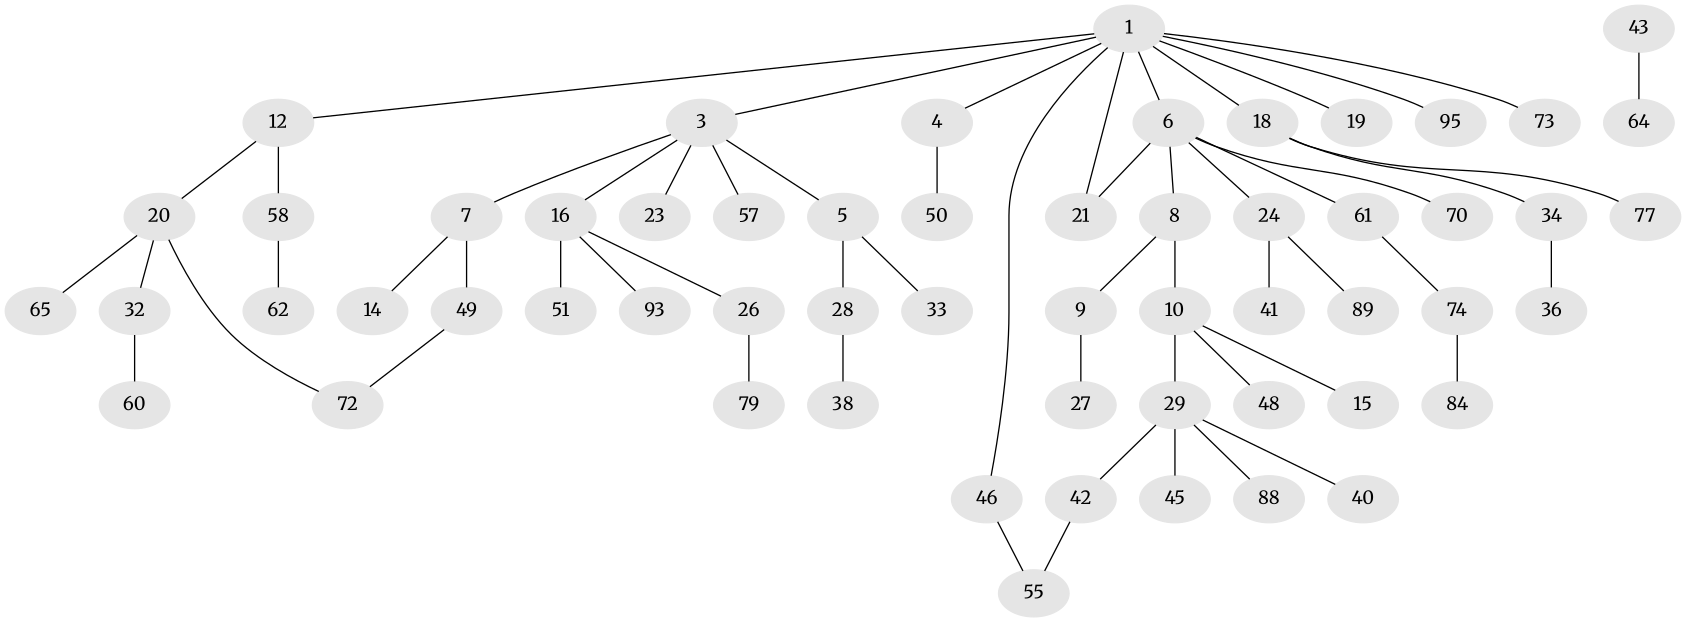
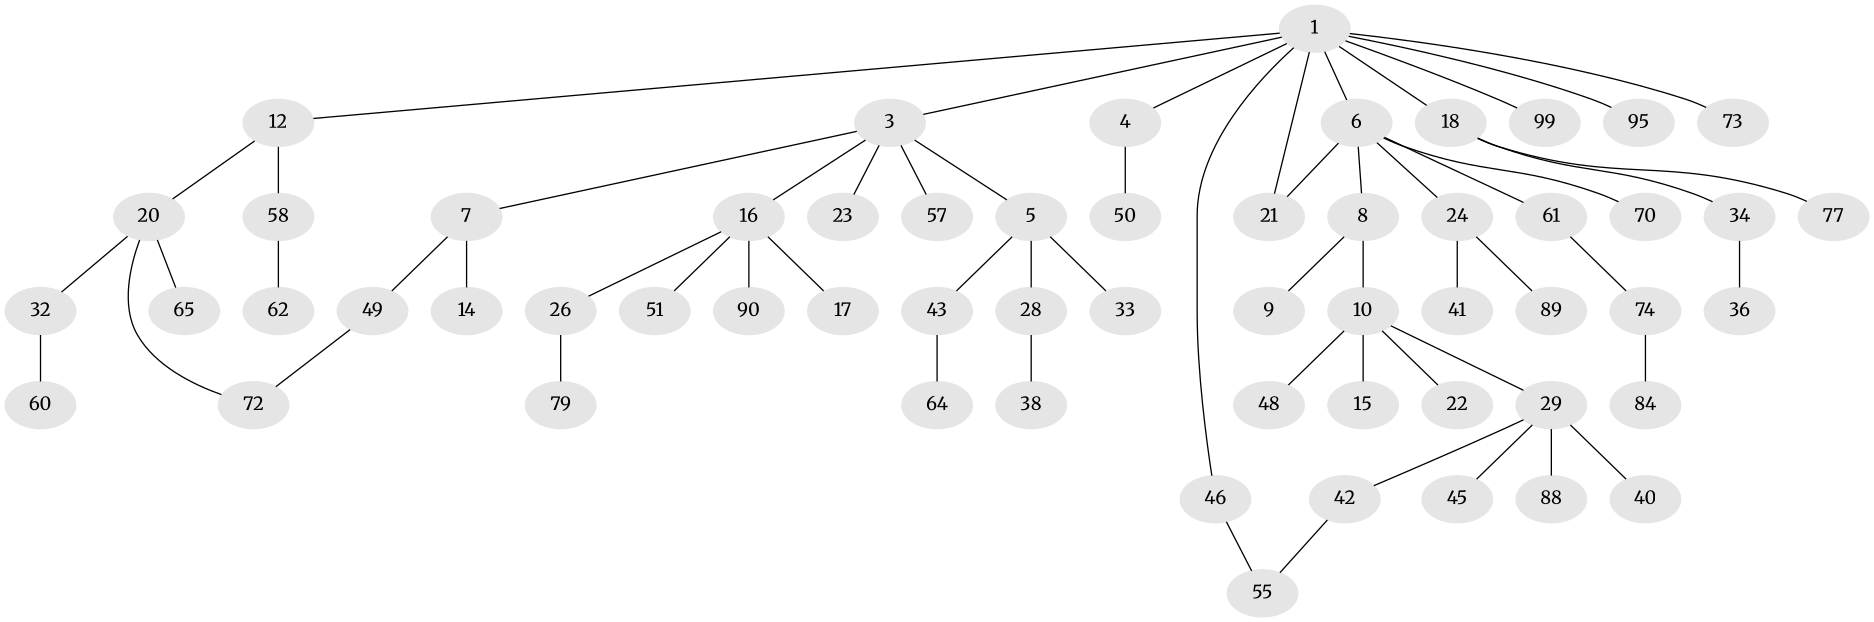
(1357, 123) -> (1545, 123)
none -> (984, 264)
(655, 311) -> (749, 311)
none -> (843, 311)
(1081, 405) -> none
none -> (1457, 405)
